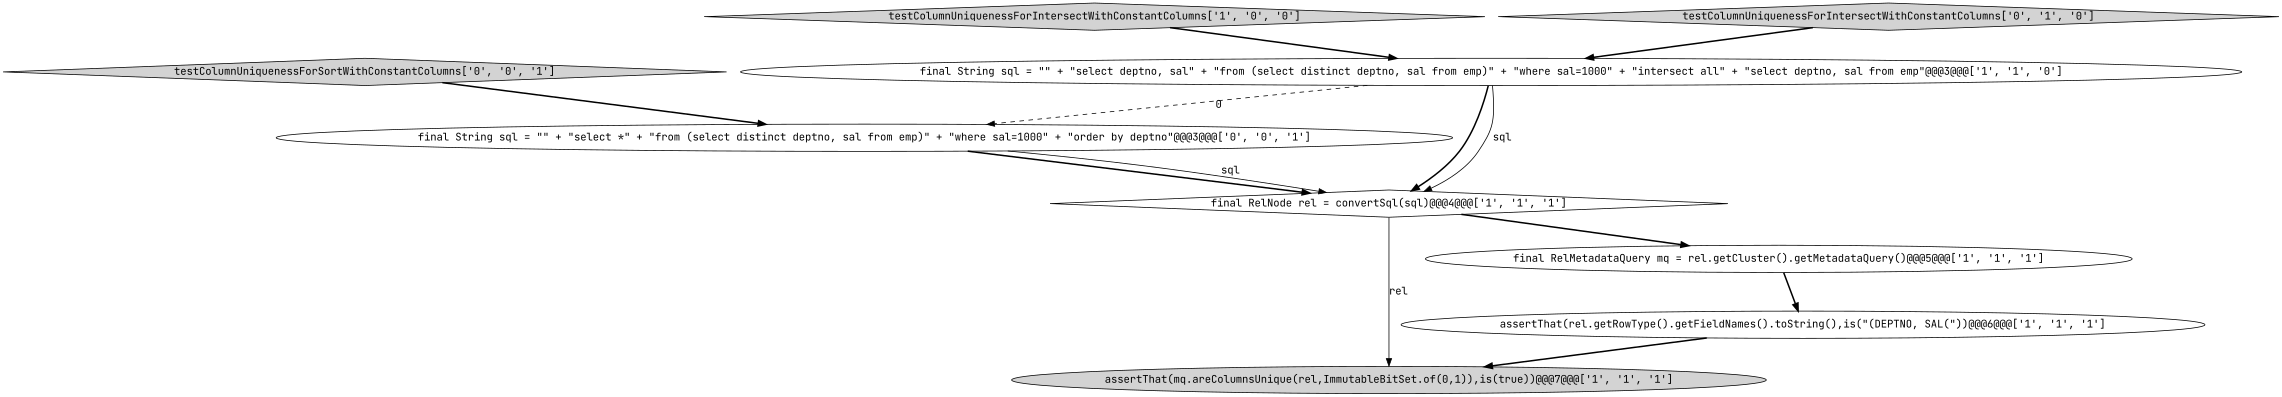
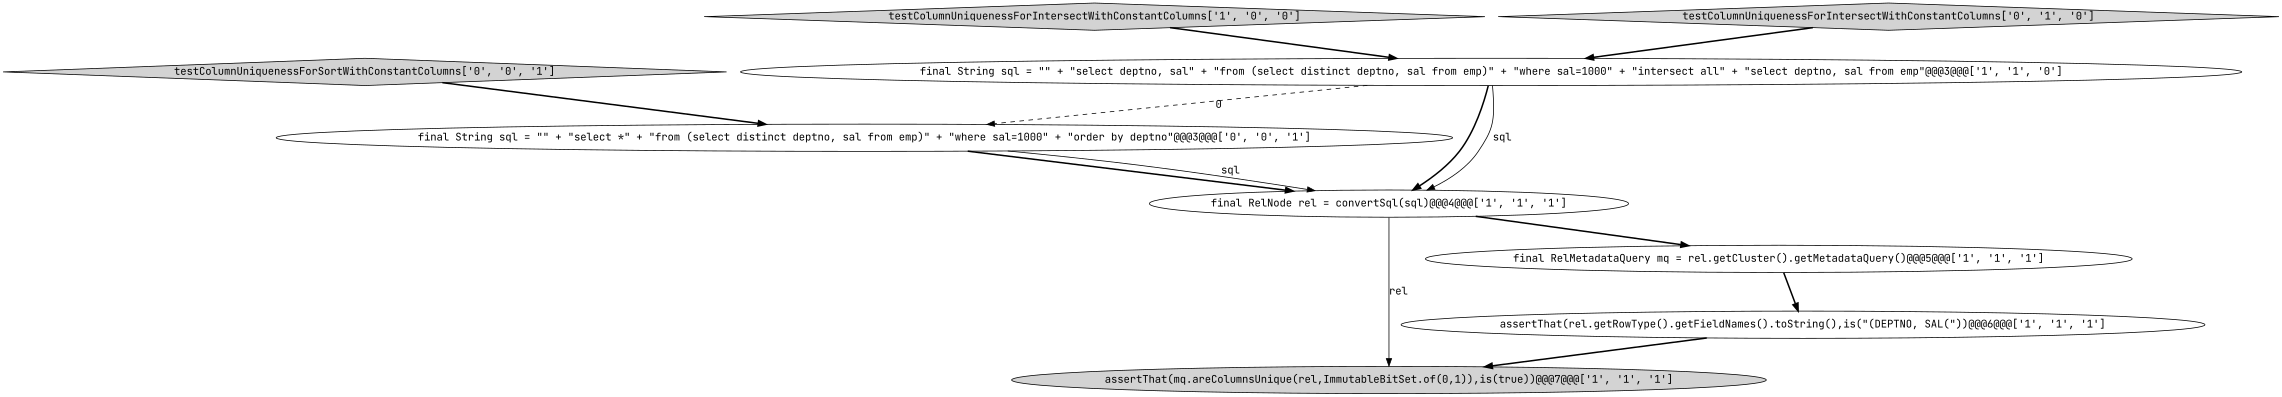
(1389, 204) -> (1389, 204)
